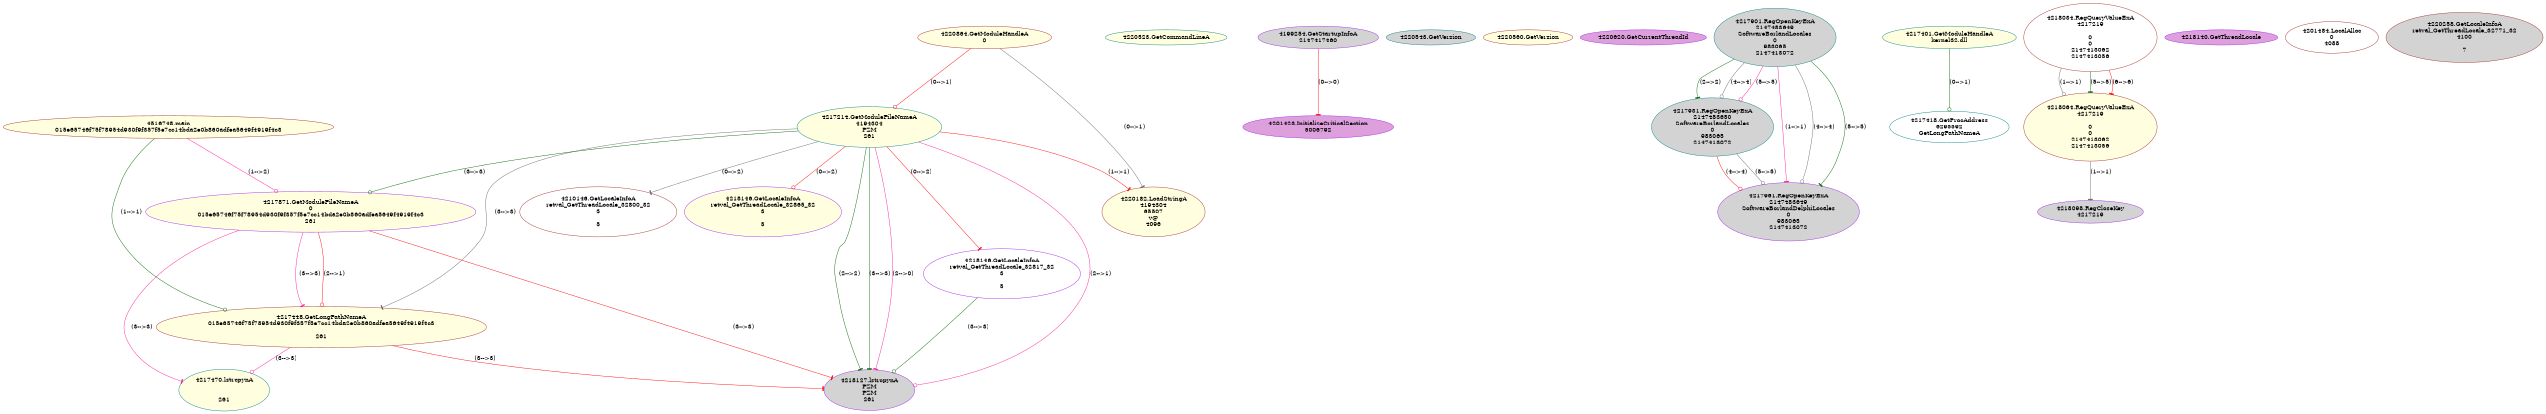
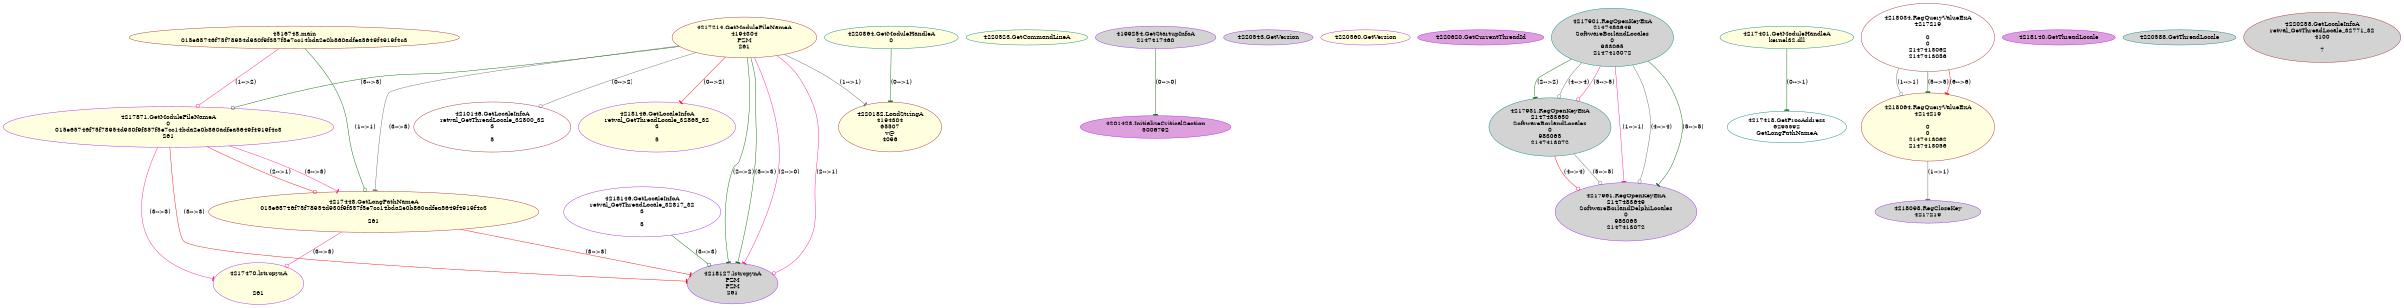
(985, 37) -> (891, 37)
(1431, 37) -> (1268, 37)
(1528, 37) -> (1365, 37)
none -> (2180, 37)
(2332, 37) -> none
(934, 77) -> none
(1949, 78) -> (1787, 79)
(1318, 81) -> (1156, 81)
(1077, 111) -> (891, 74)
(869, 127) -> (744, 37)
(2090, 127) -> (1928, 127)
(1037, 149) -> (826, 76)
(735, 166) -> (619, 78)
(820, 166) -> (704, 79)
(933, 197) -> none
(224, 390) -> (258, 284)
